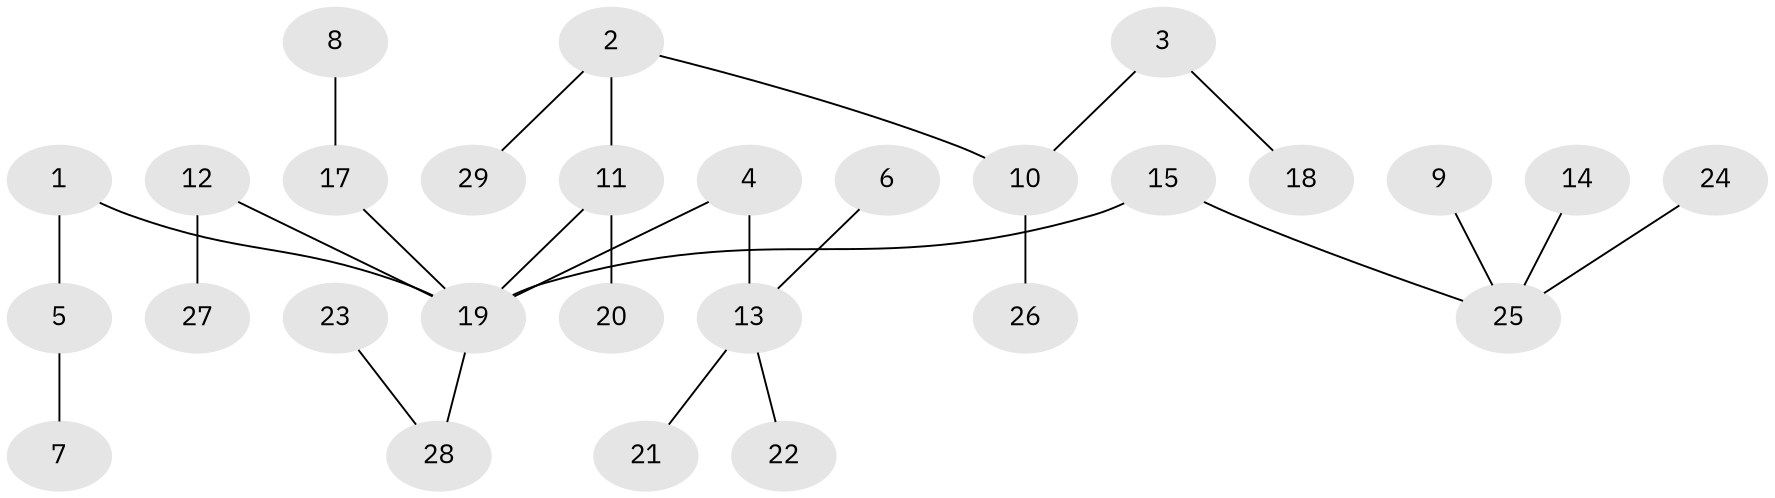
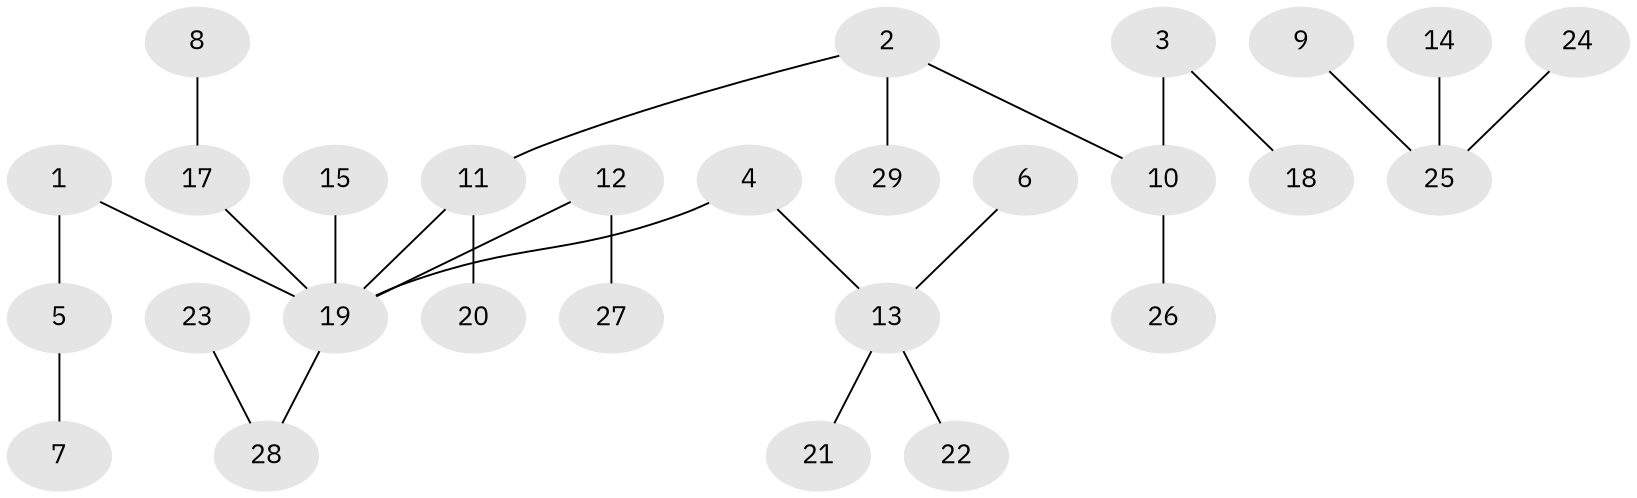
(1332, 254) -> none
